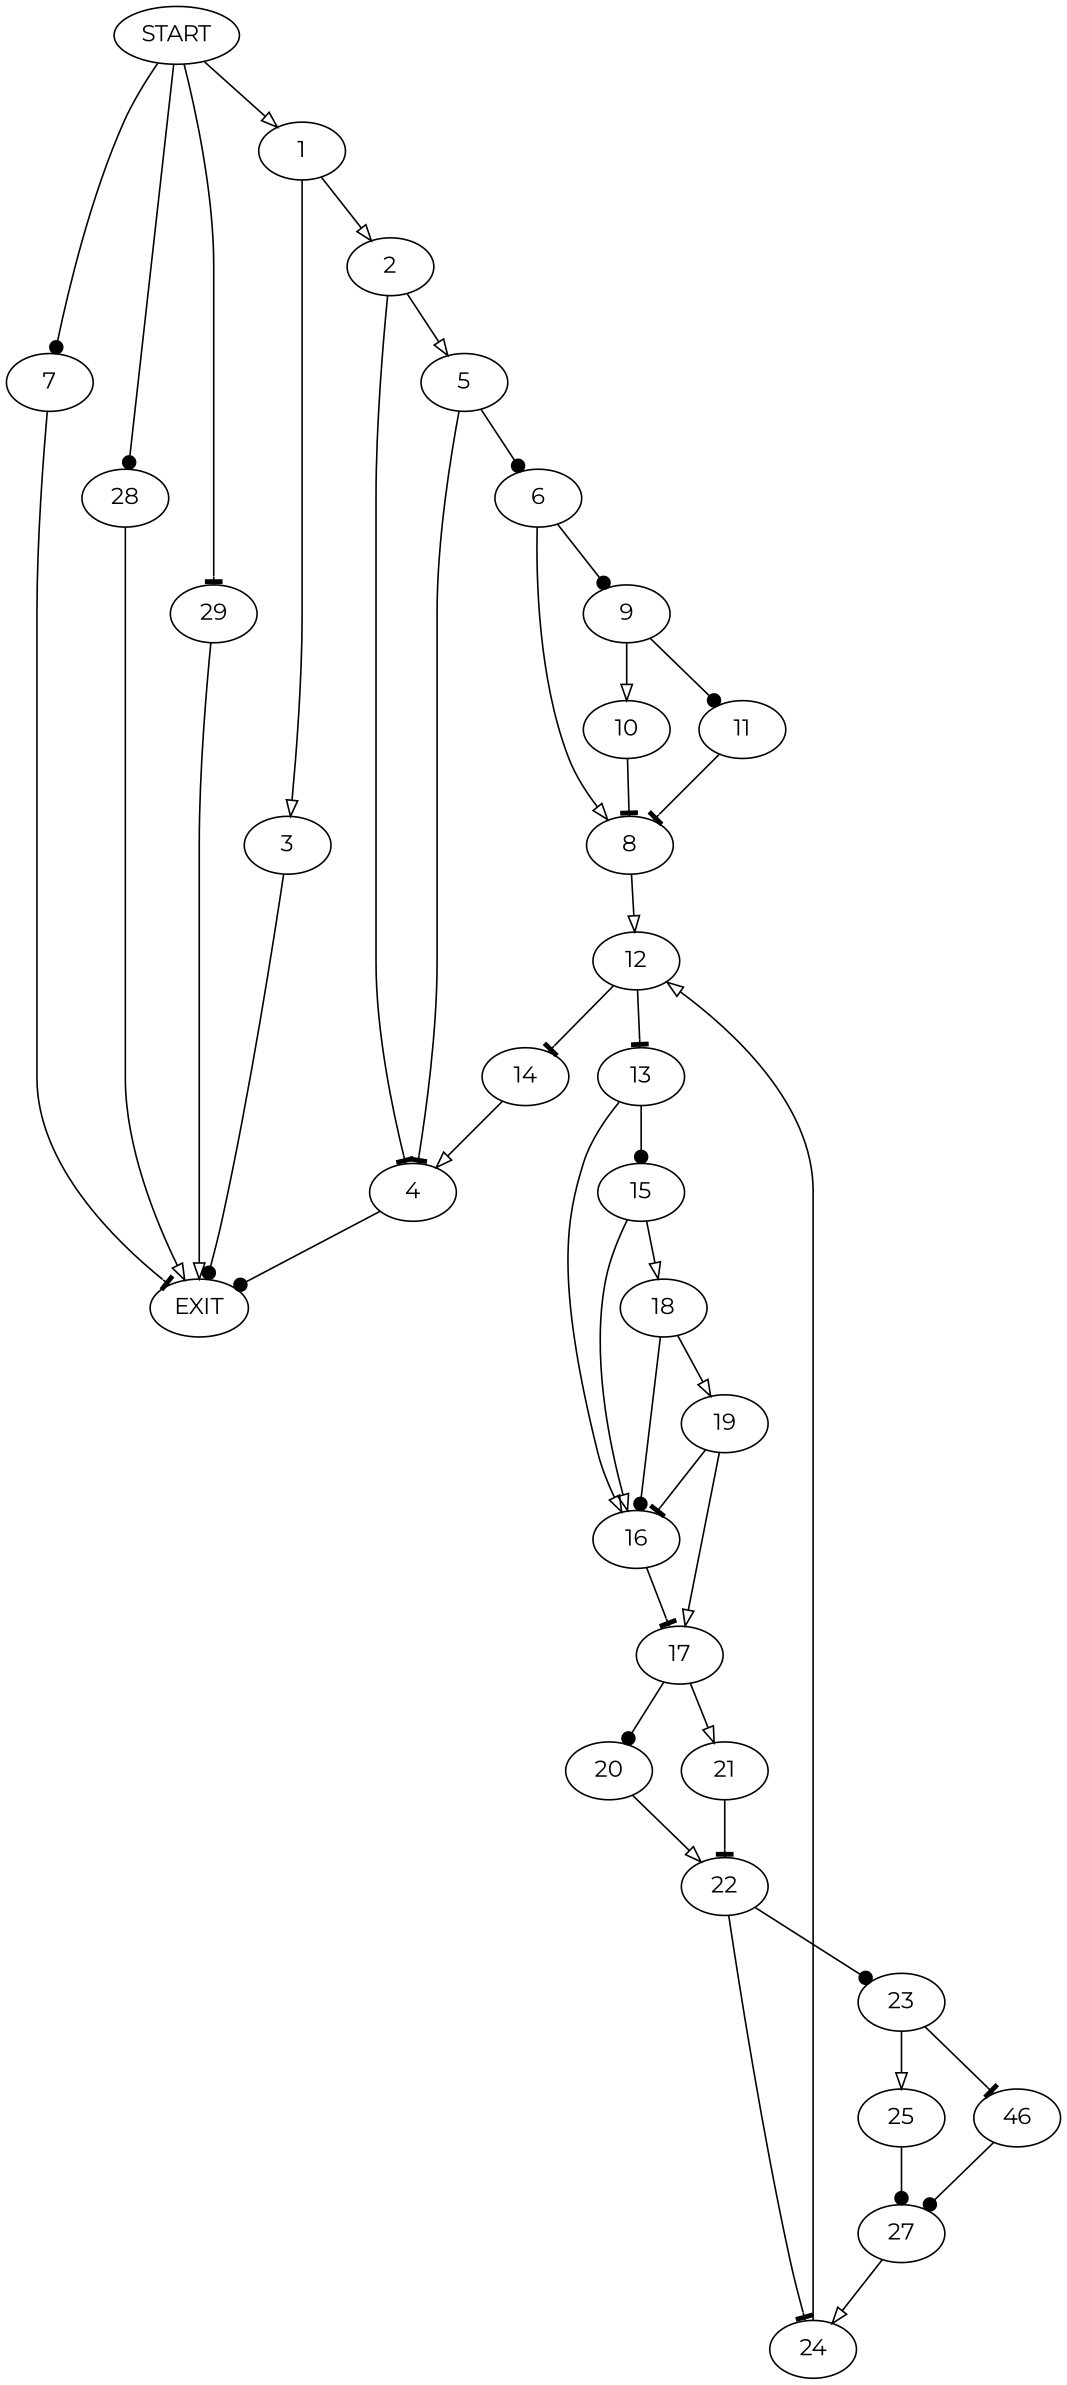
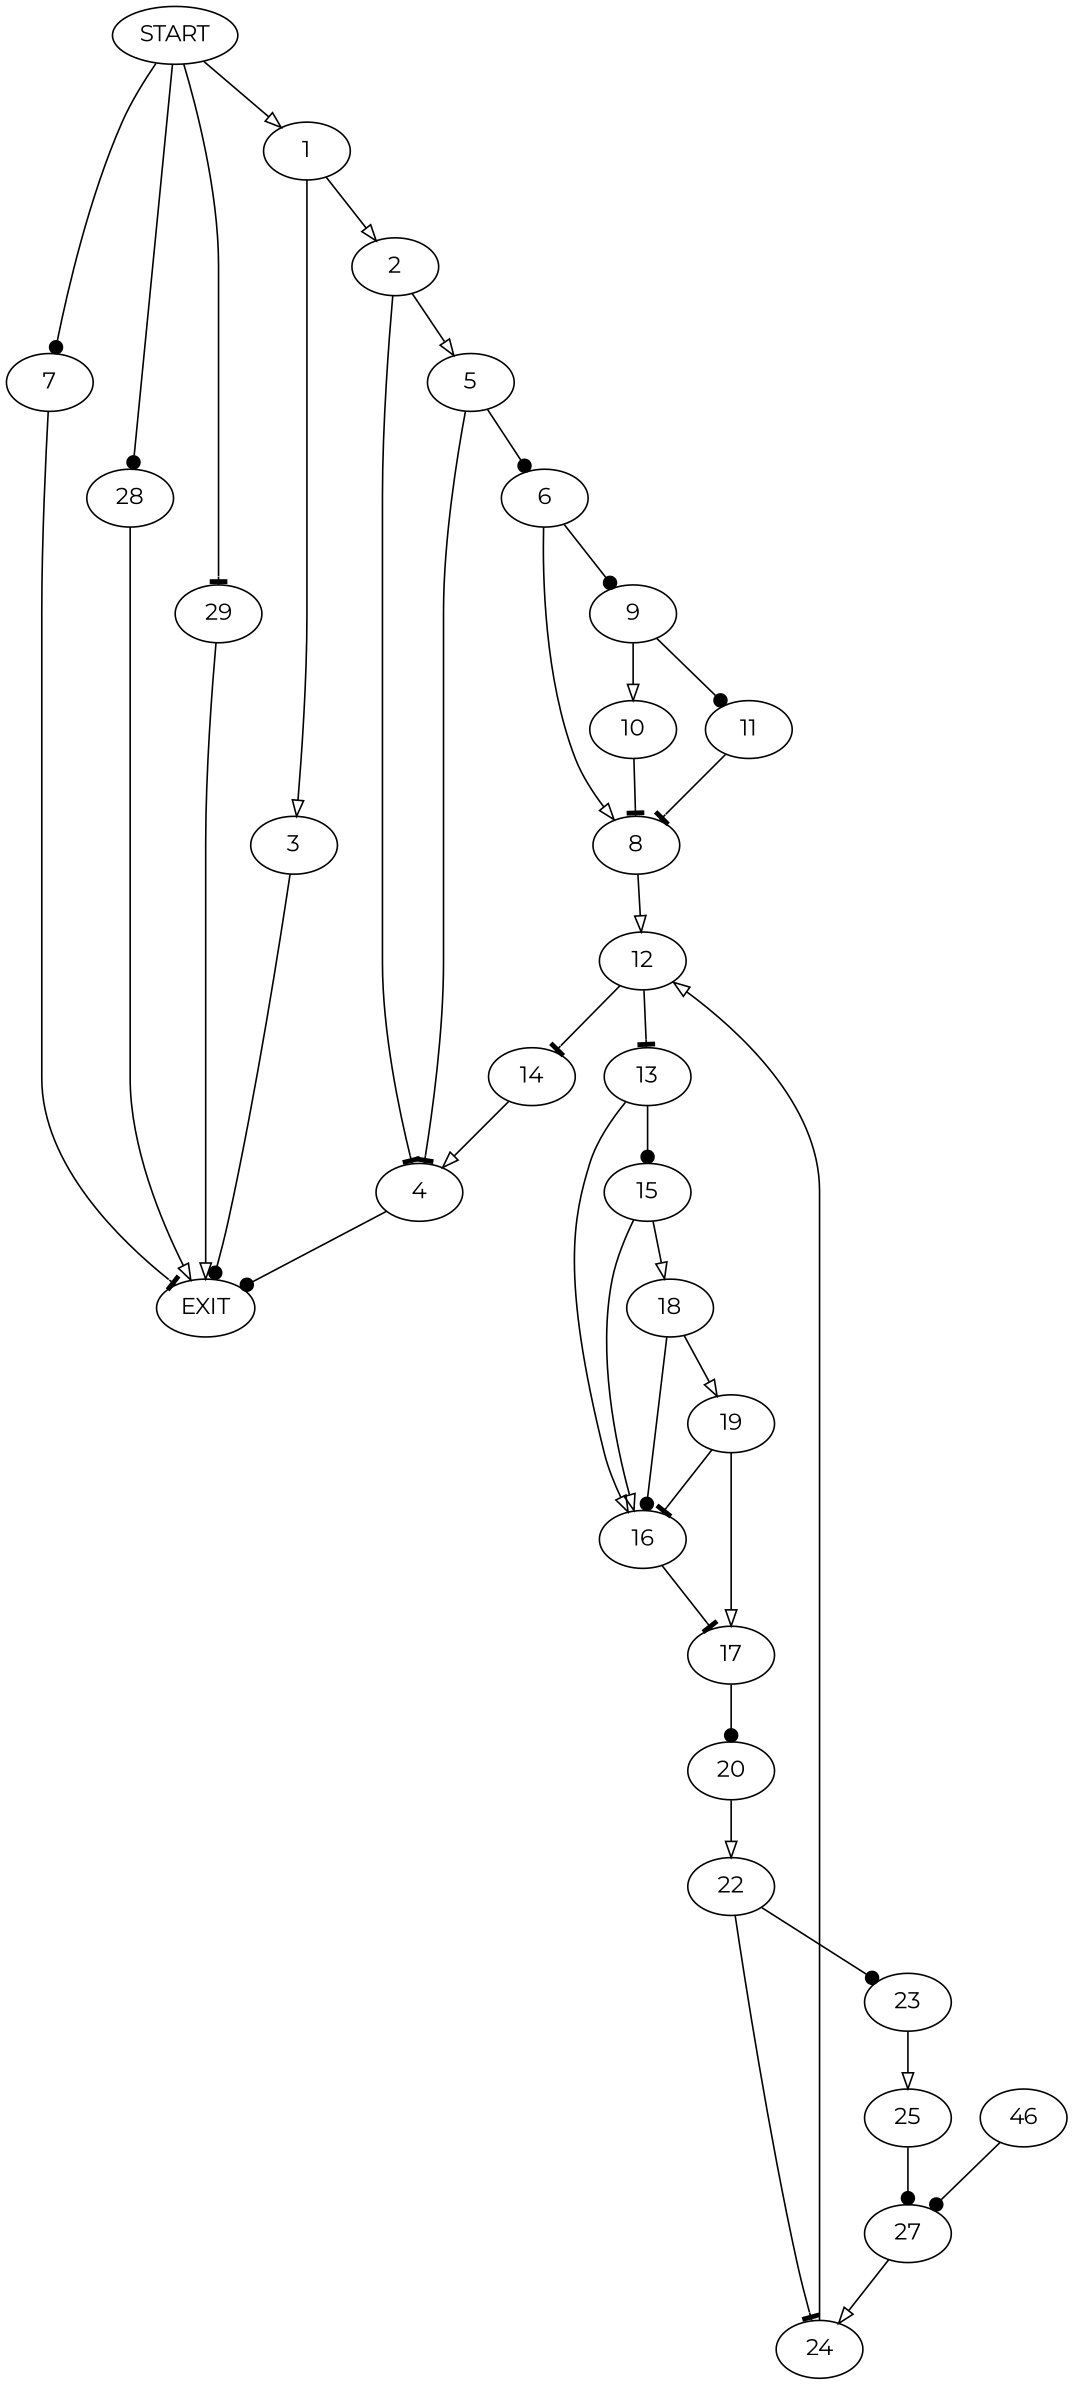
(725, 1771) -> none
(956, 2057) -> none
